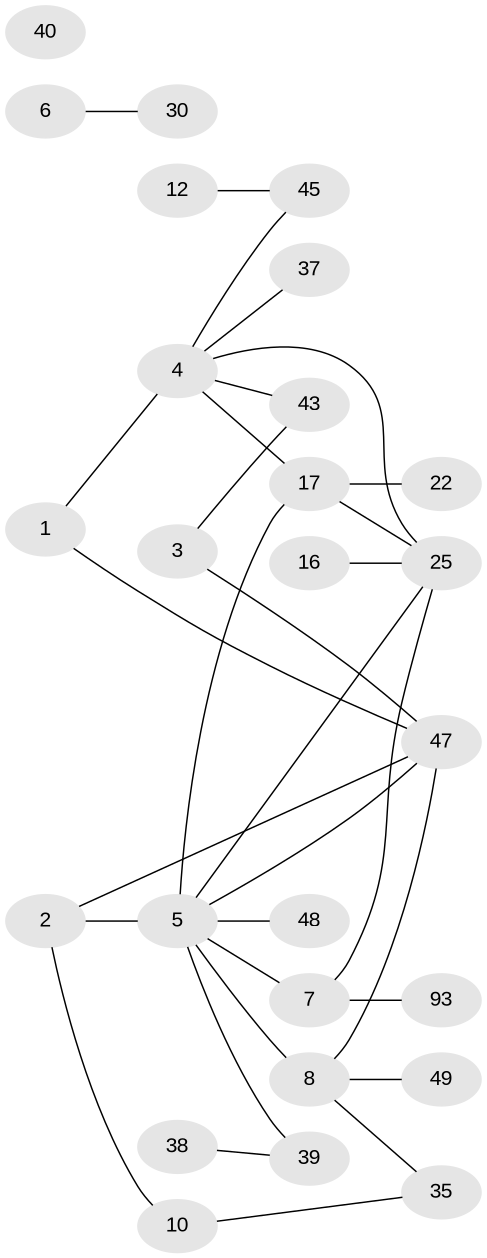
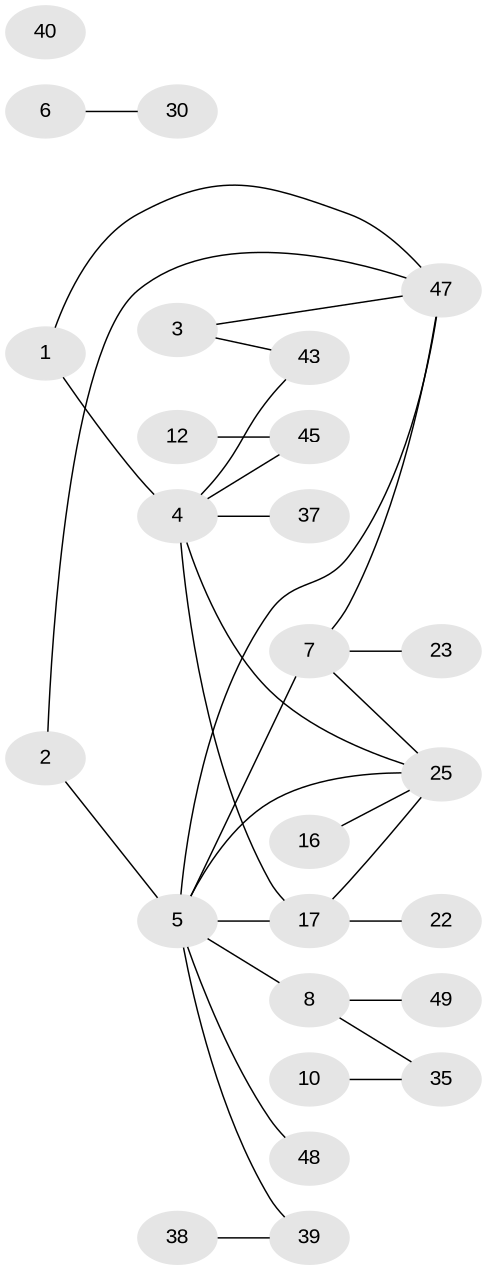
(401, 919) -> (388, 510)
(441, 1000) -> (441, 651)
(89, 1082) -> none
